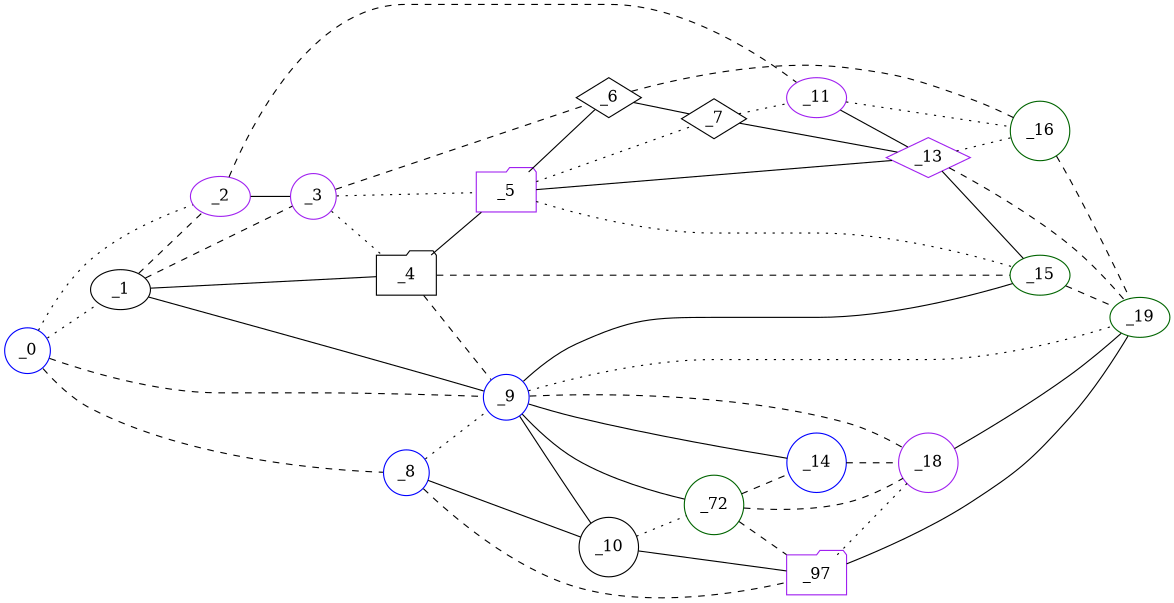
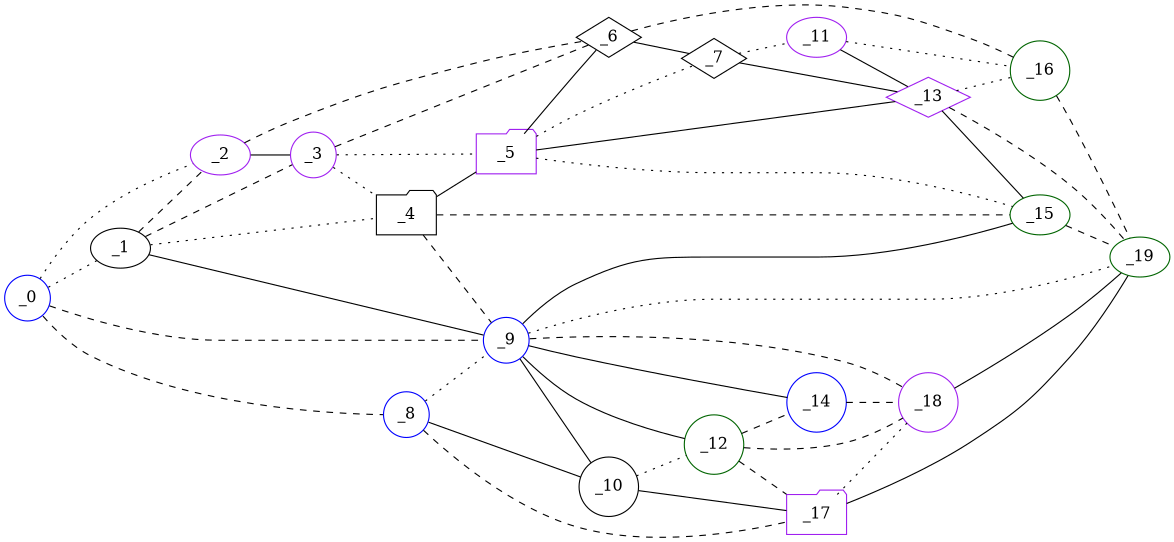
(480, 4) -> (410, 80)
(264, 282) -> (263, 232)
(714, 505) -> (714, 445)
(817, 575) -> (817, 515)
